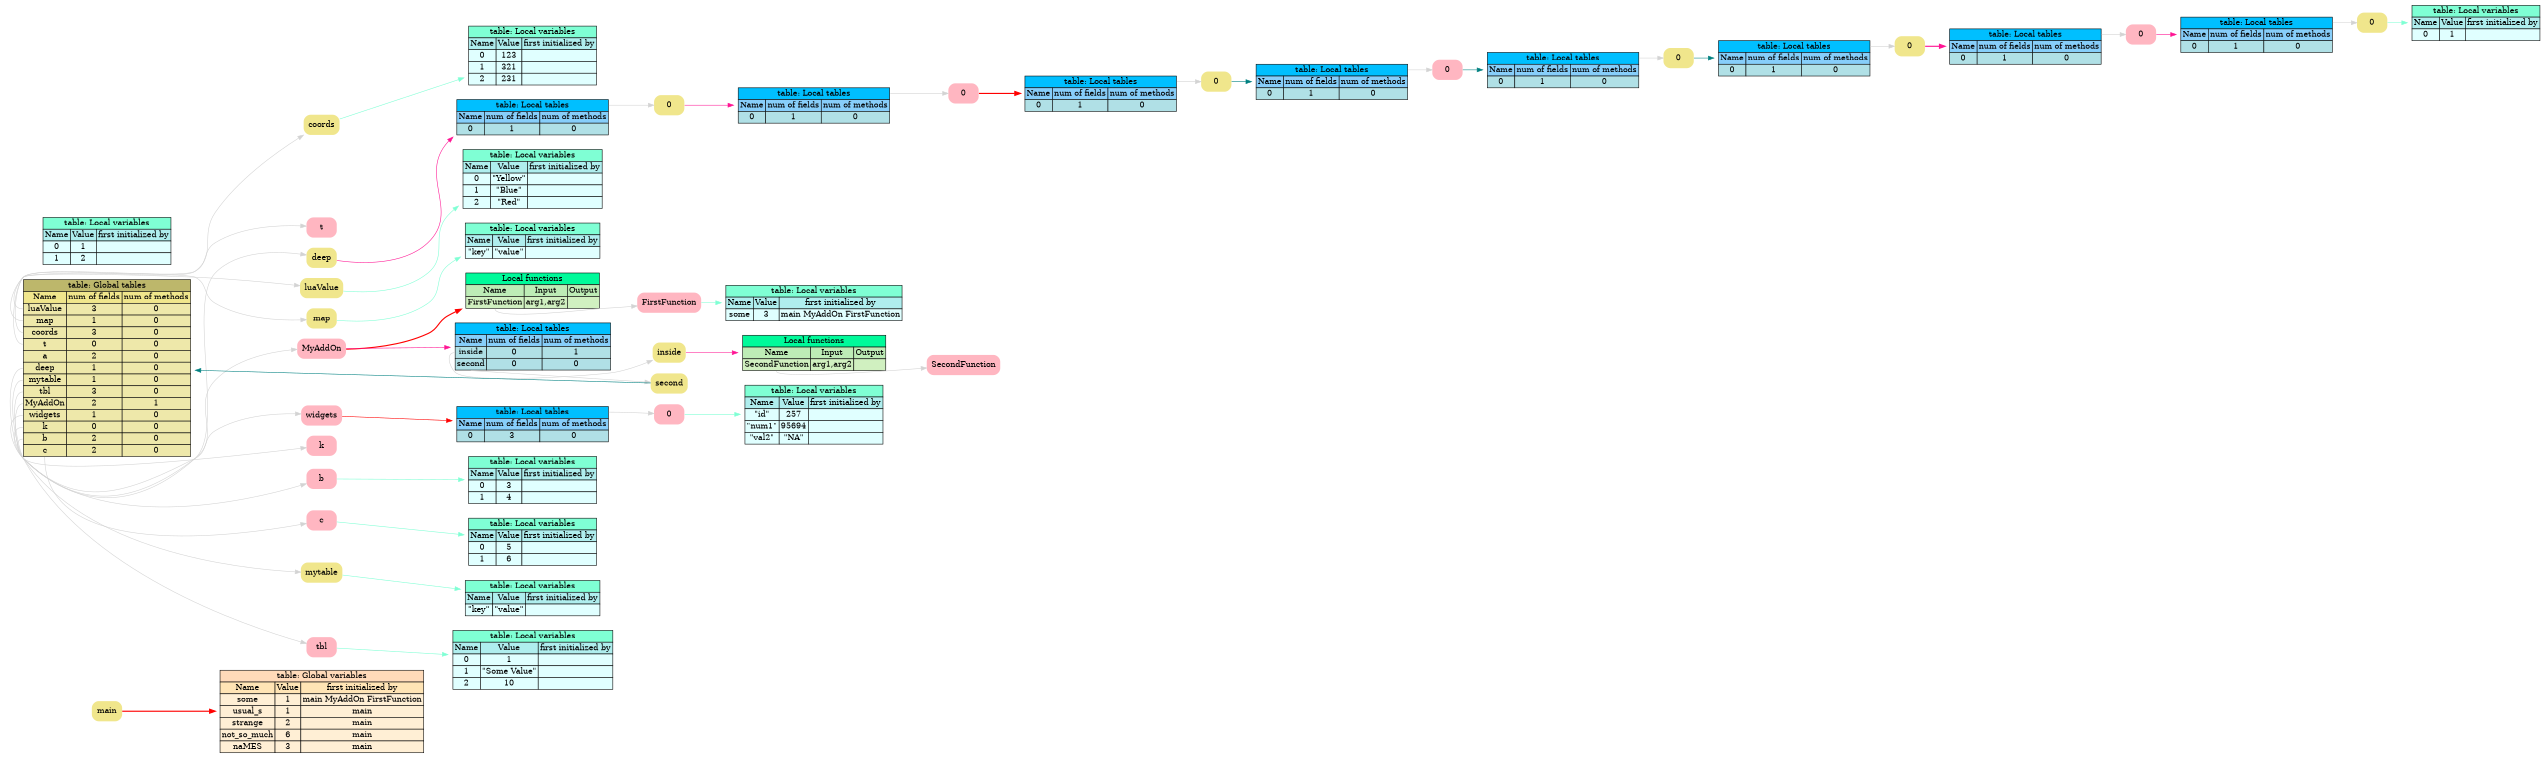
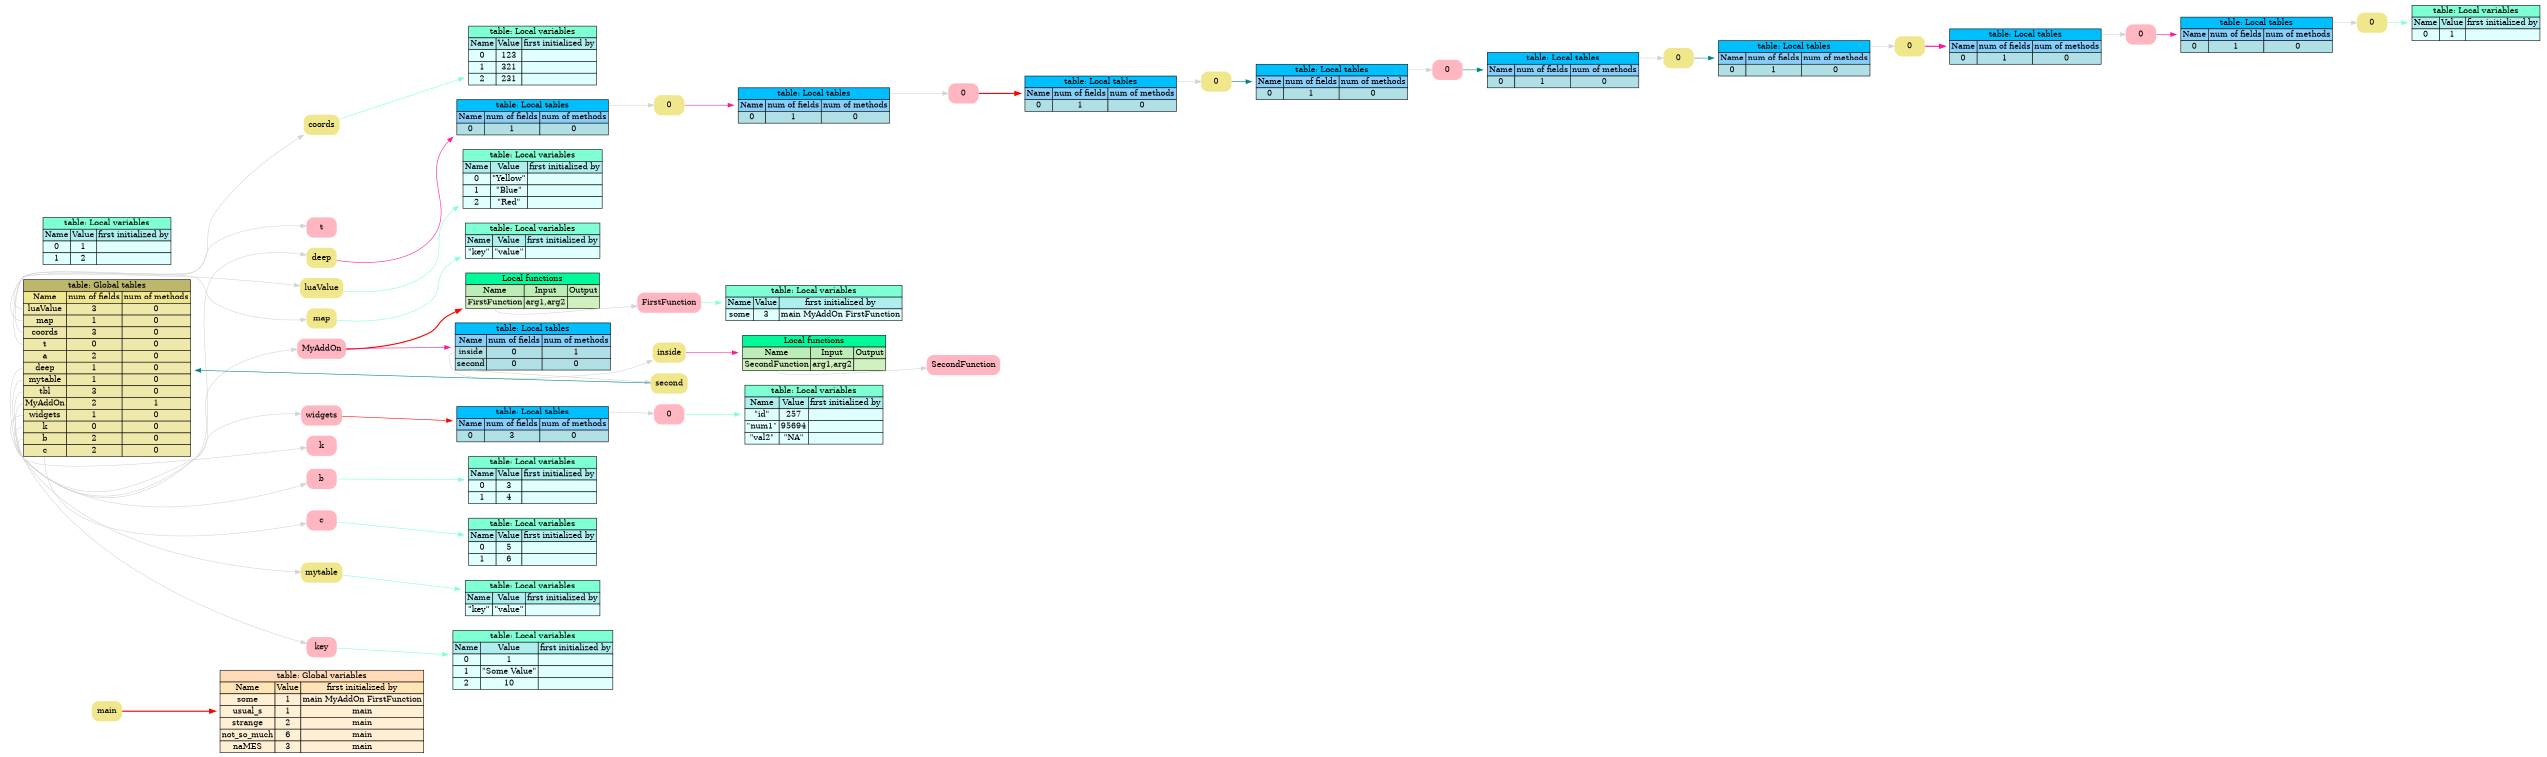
(322, 647) -> (322, 647)
